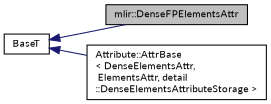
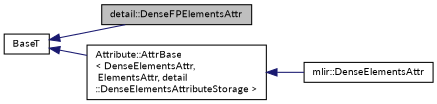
(177, 15) -> (177, 15)
none -> (369, 72)
